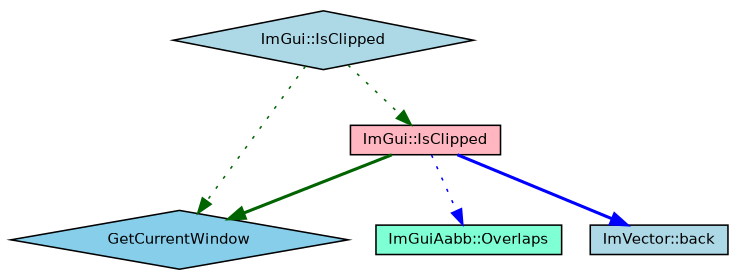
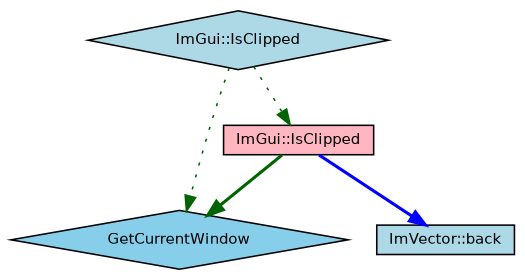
(469, 240) -> none
